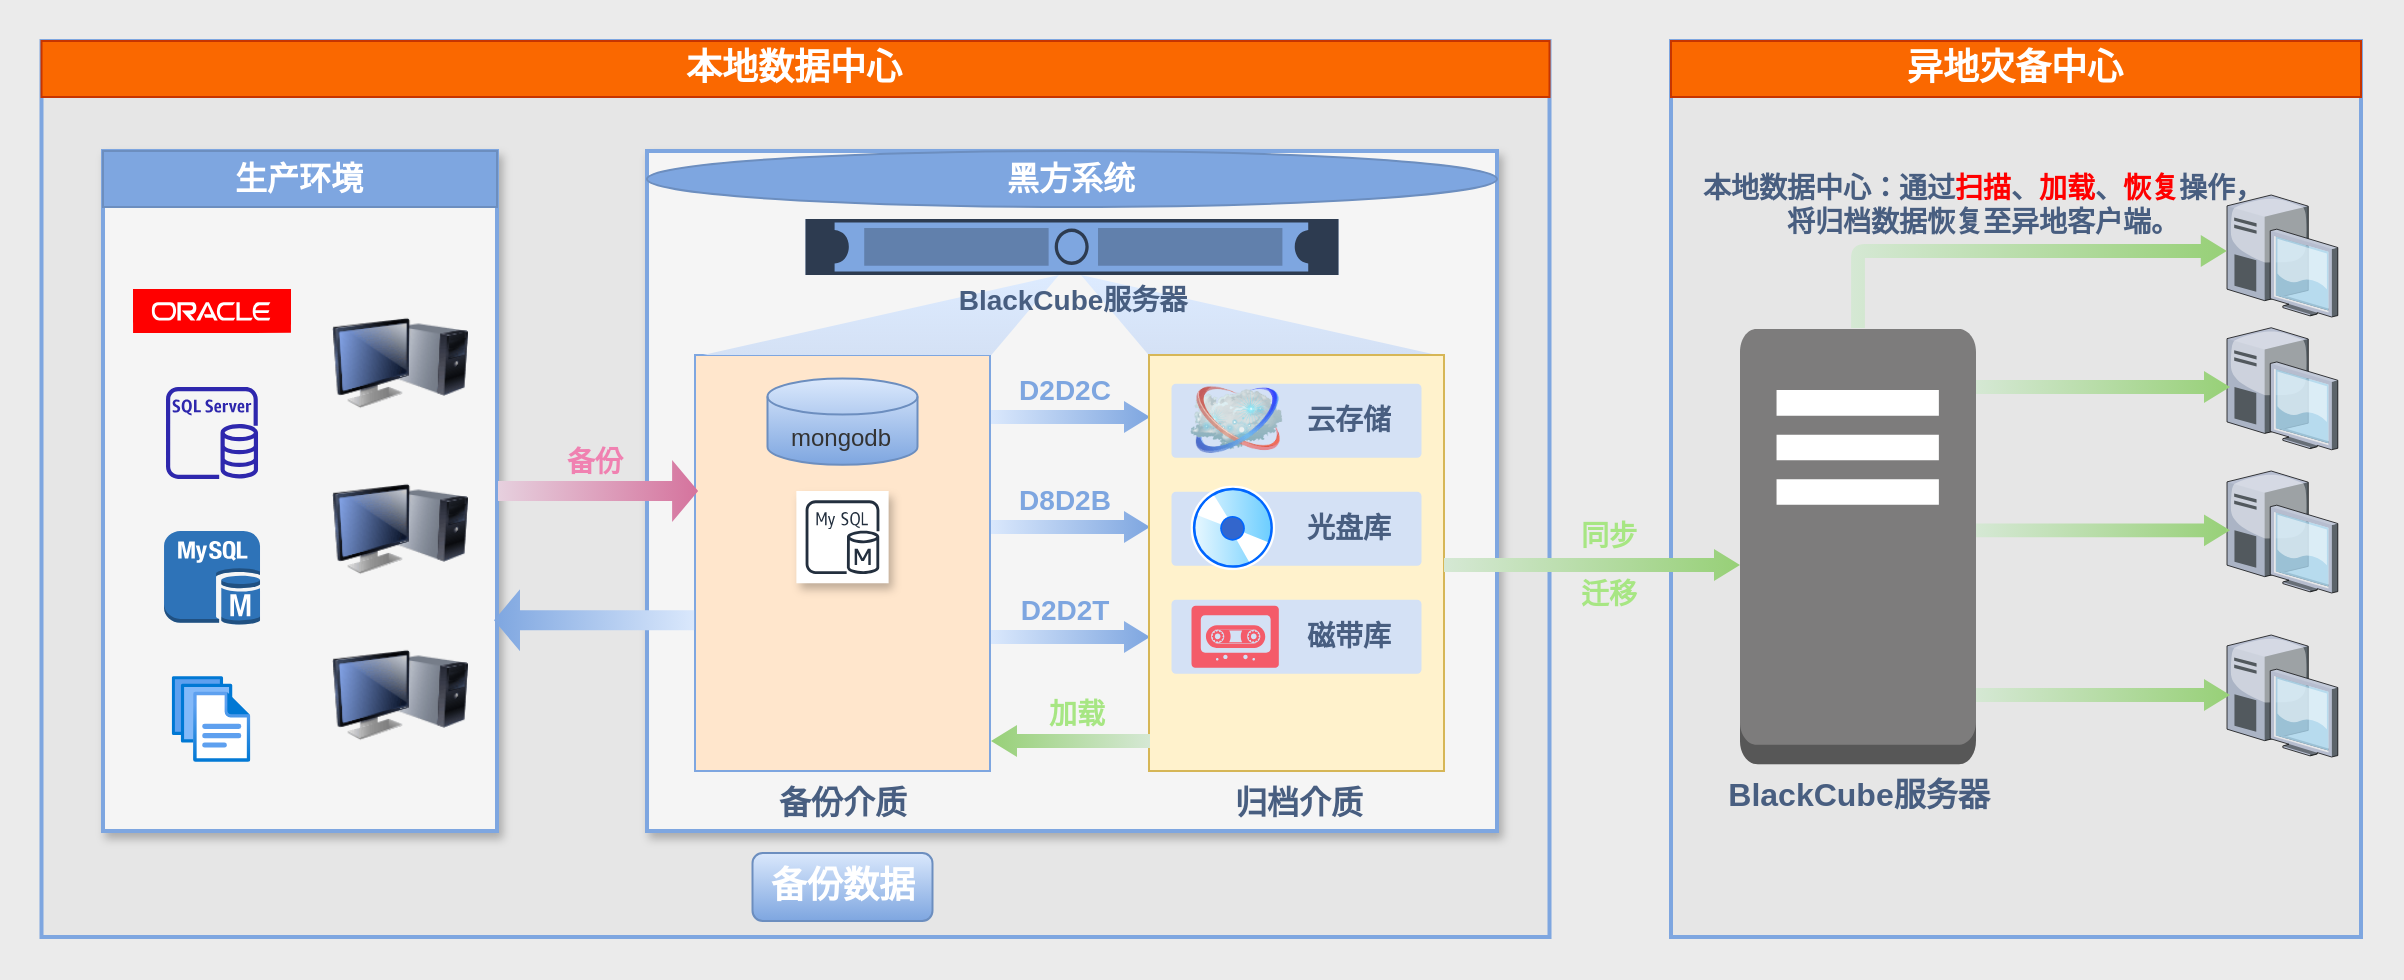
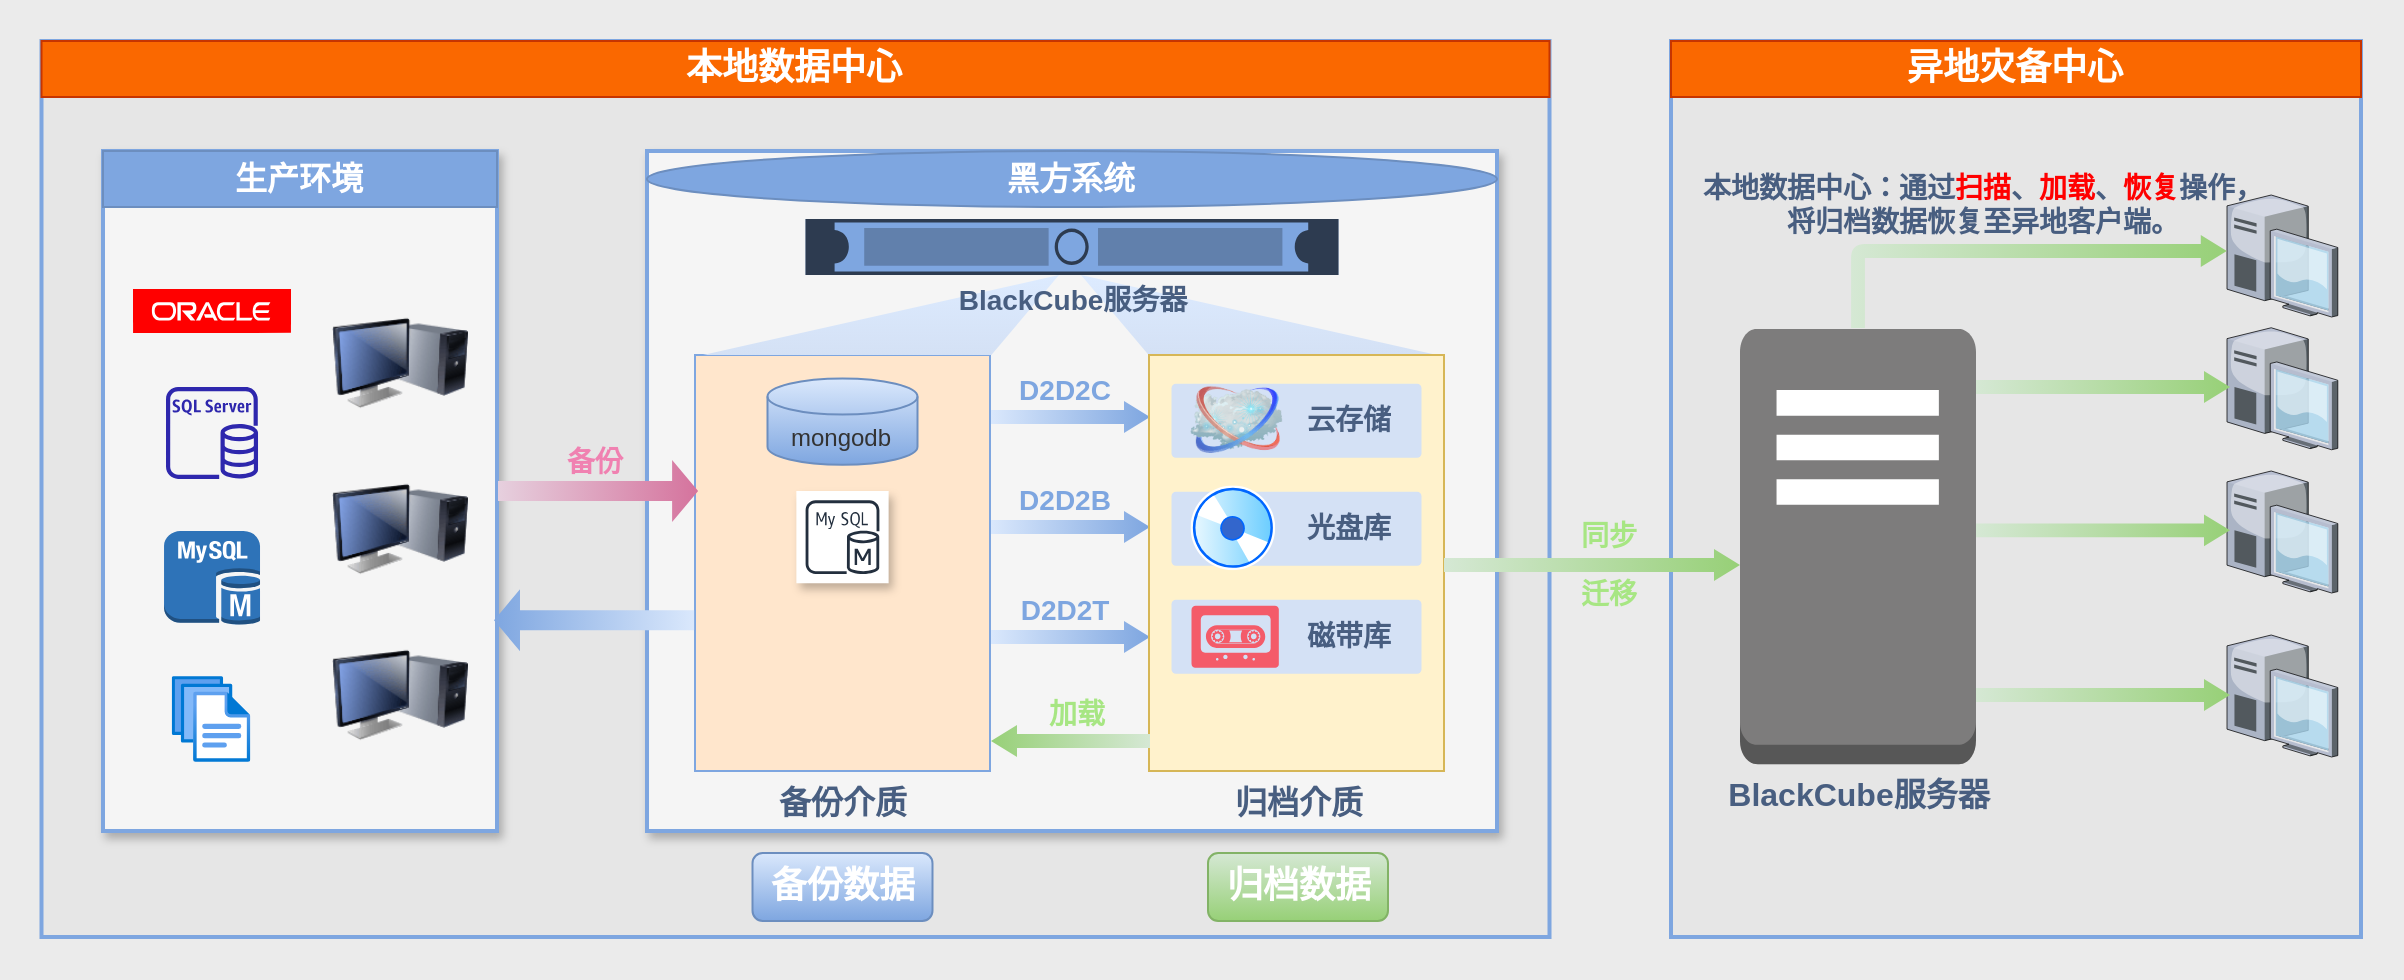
(1066, 501) -> (1066, 501)
none -> (1298, 887)
